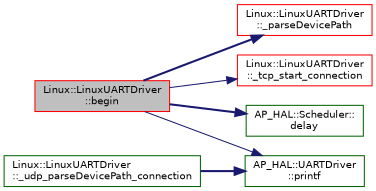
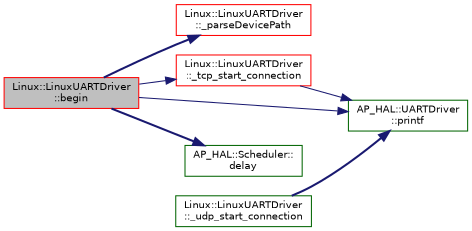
none -> (321, 92)
(102, 171) -> (244, 211)
